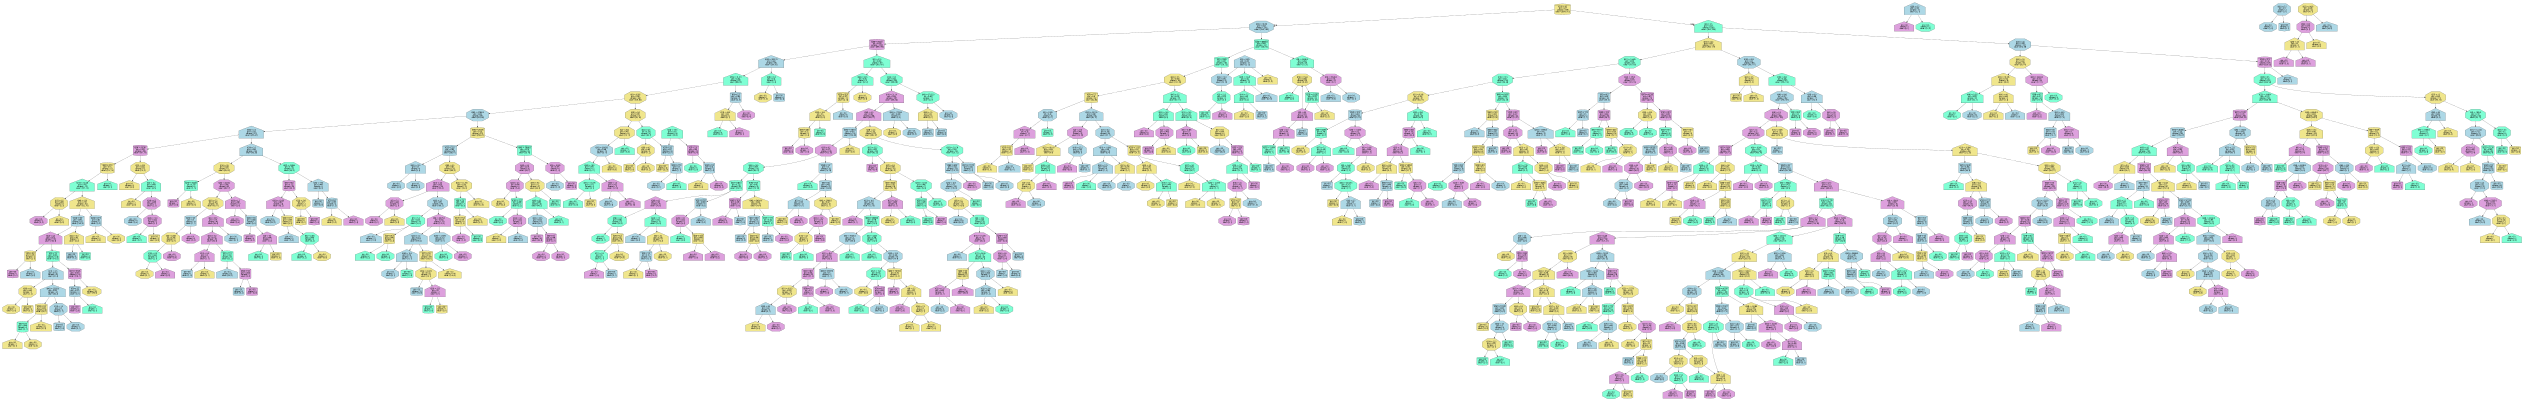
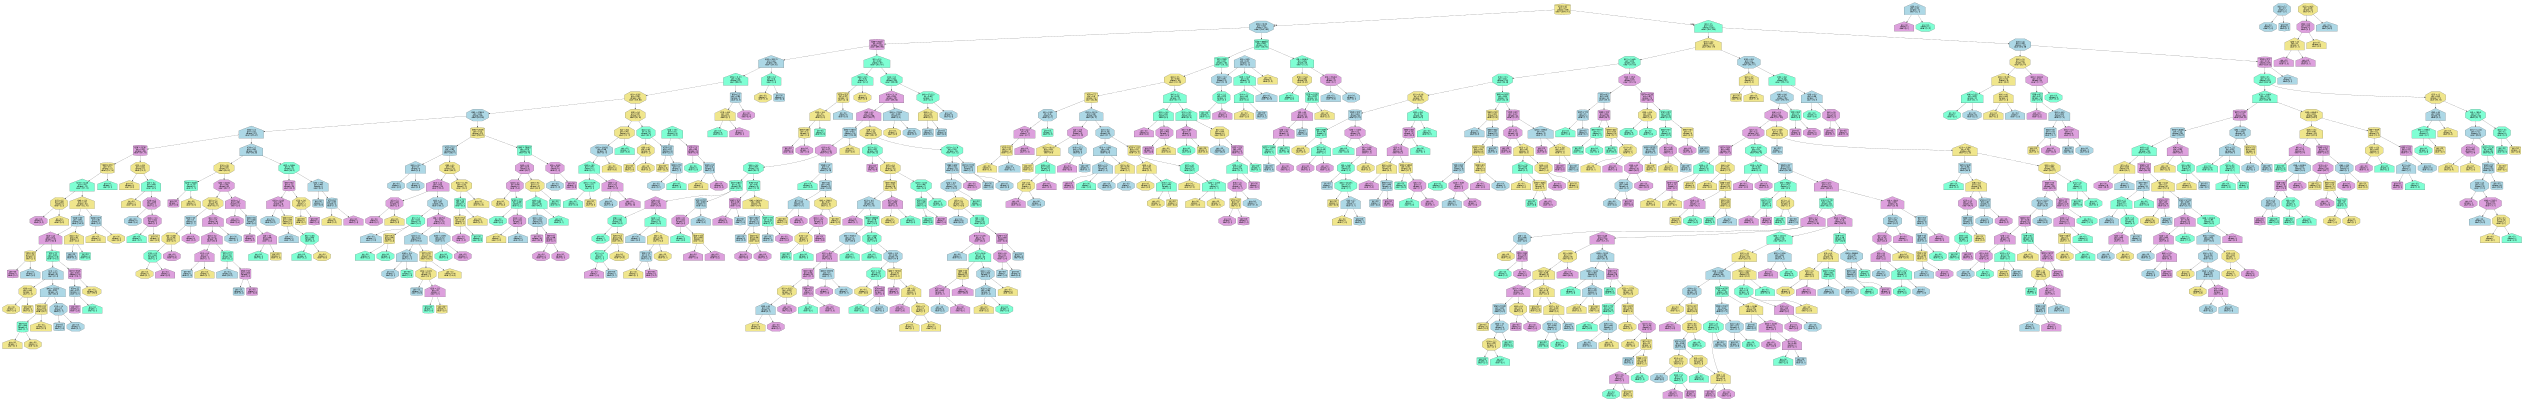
(1302, 98) -> (1302, 70)
(1666, 115) -> (1666, 115)
